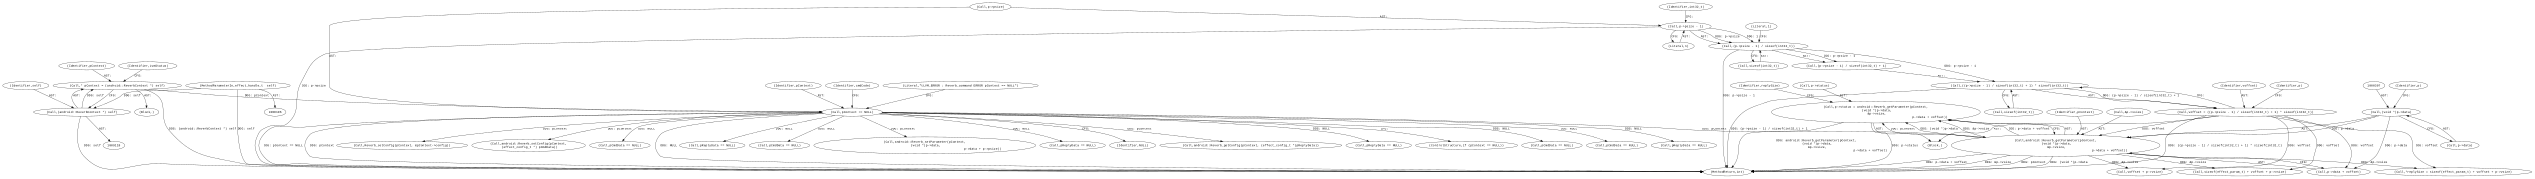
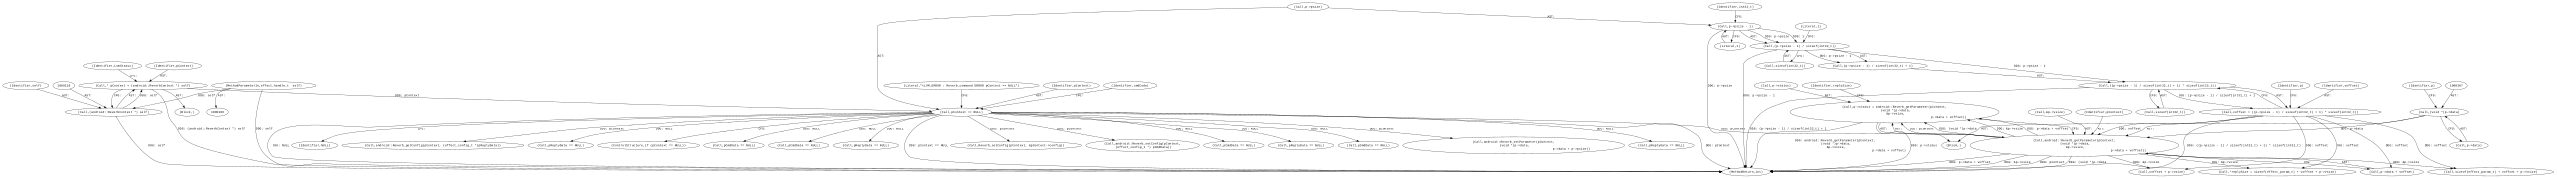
(97, 128) -> (87, 98)
(2380, 147) -> none
